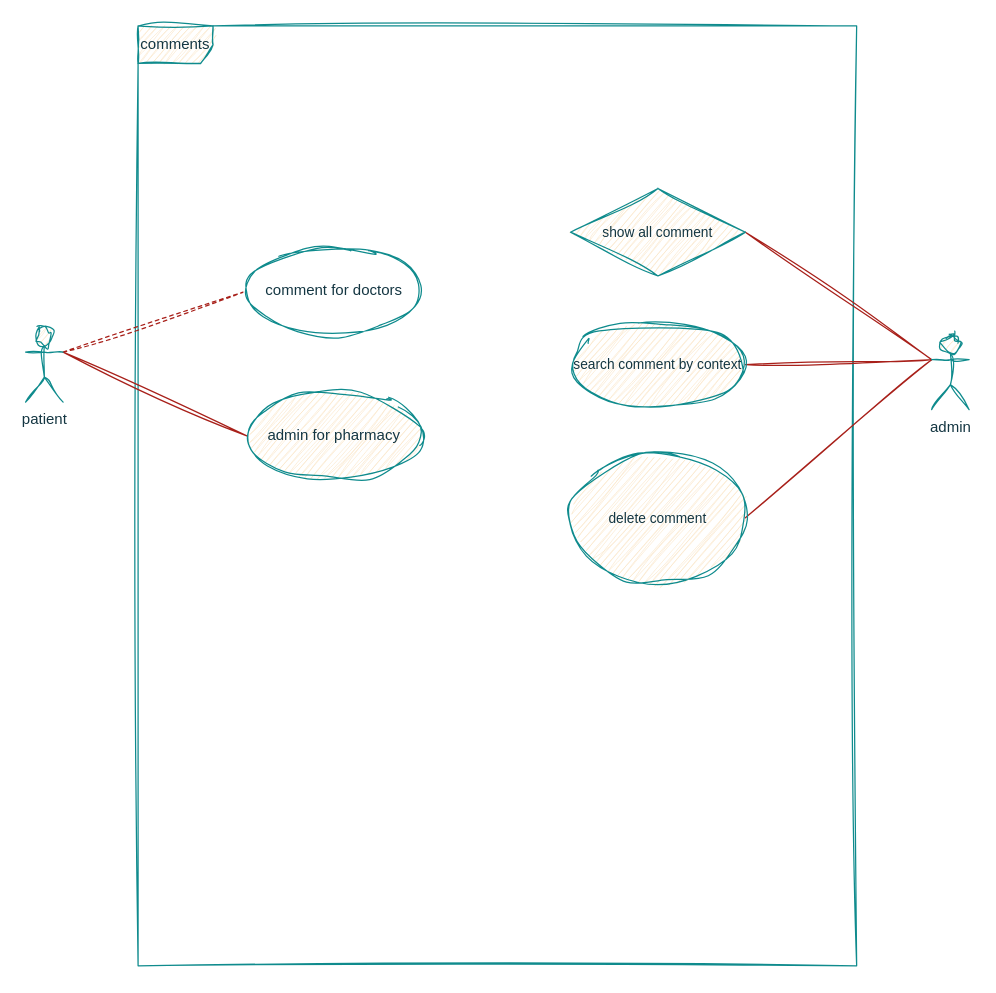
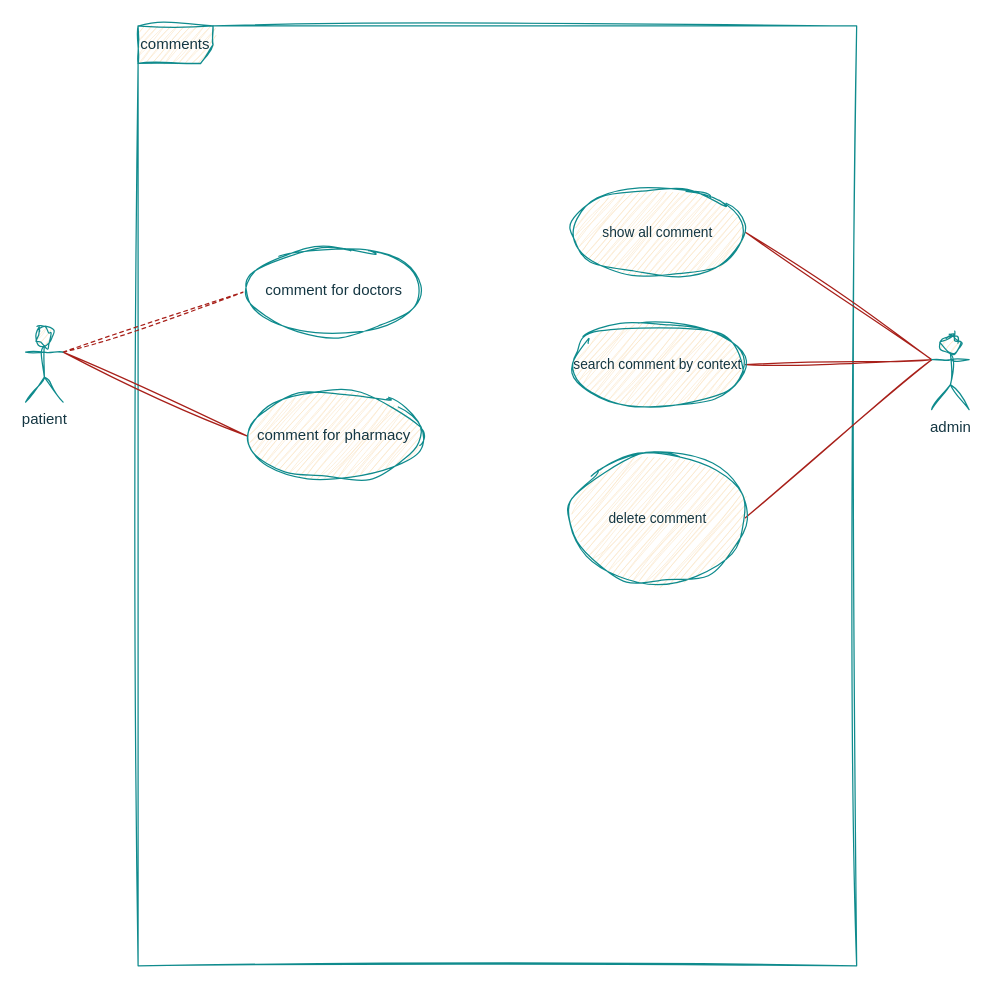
(658, 232) -> (658, 232)
(334, 436) -> (334, 436)
